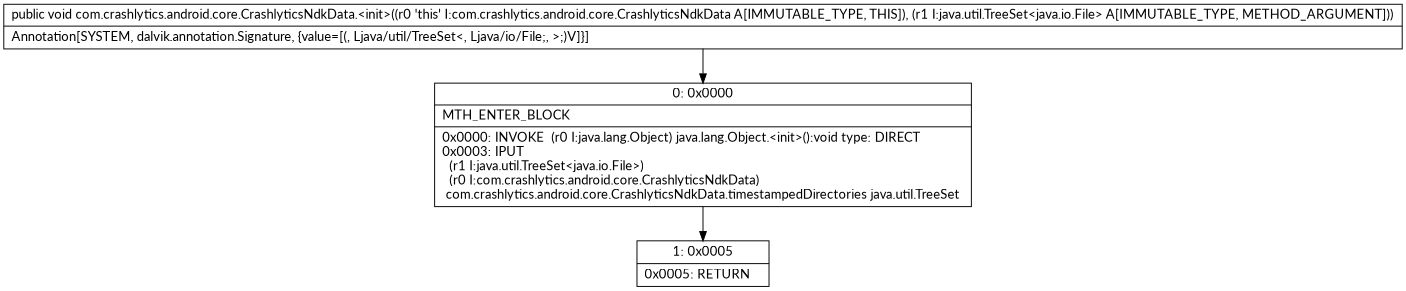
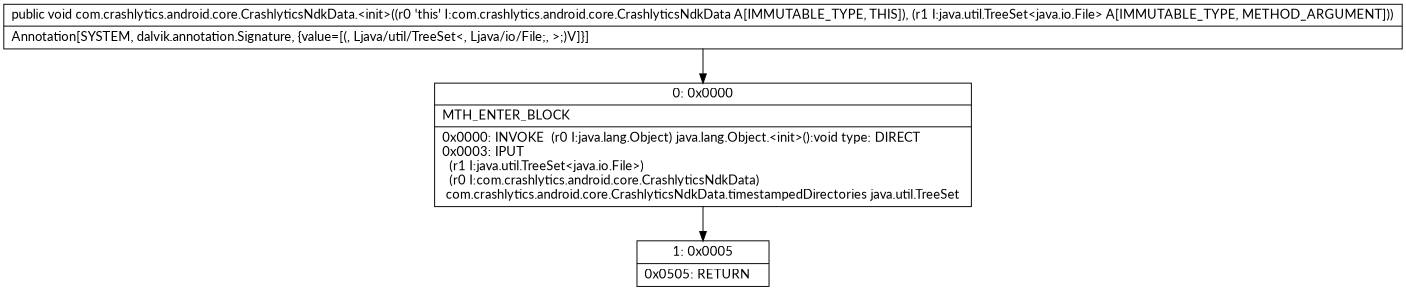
(703, 275) -> (703, 275)
